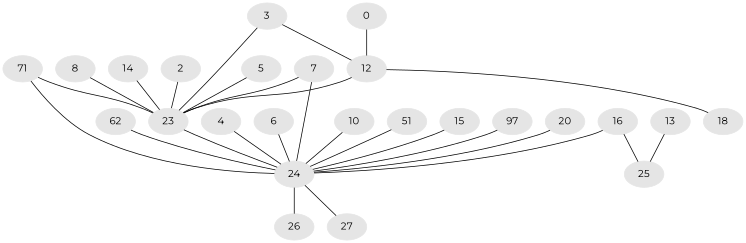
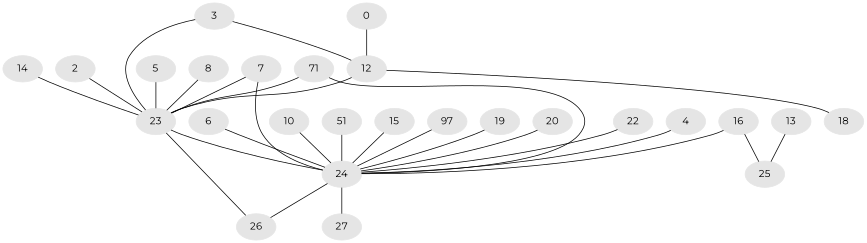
(116, 122) -> (633, 122)
none -> (500, 122)
none -> (206, 174)
